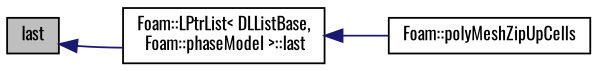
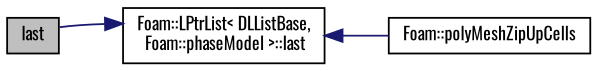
(100, 47) -> (82, 25)
